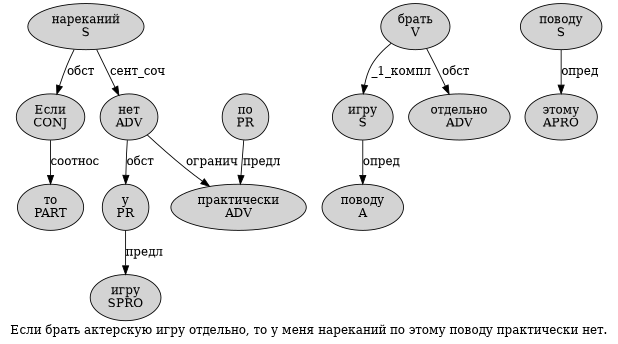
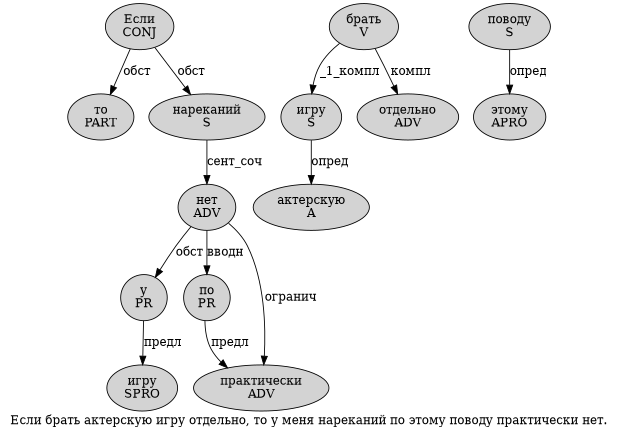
(66, 67) -> (170, 68)
(456, 72) -> (411, 72)
(75, 162) -> (137, 72)
(363, 207) -> (311, 207)
none -> (207, 248)
